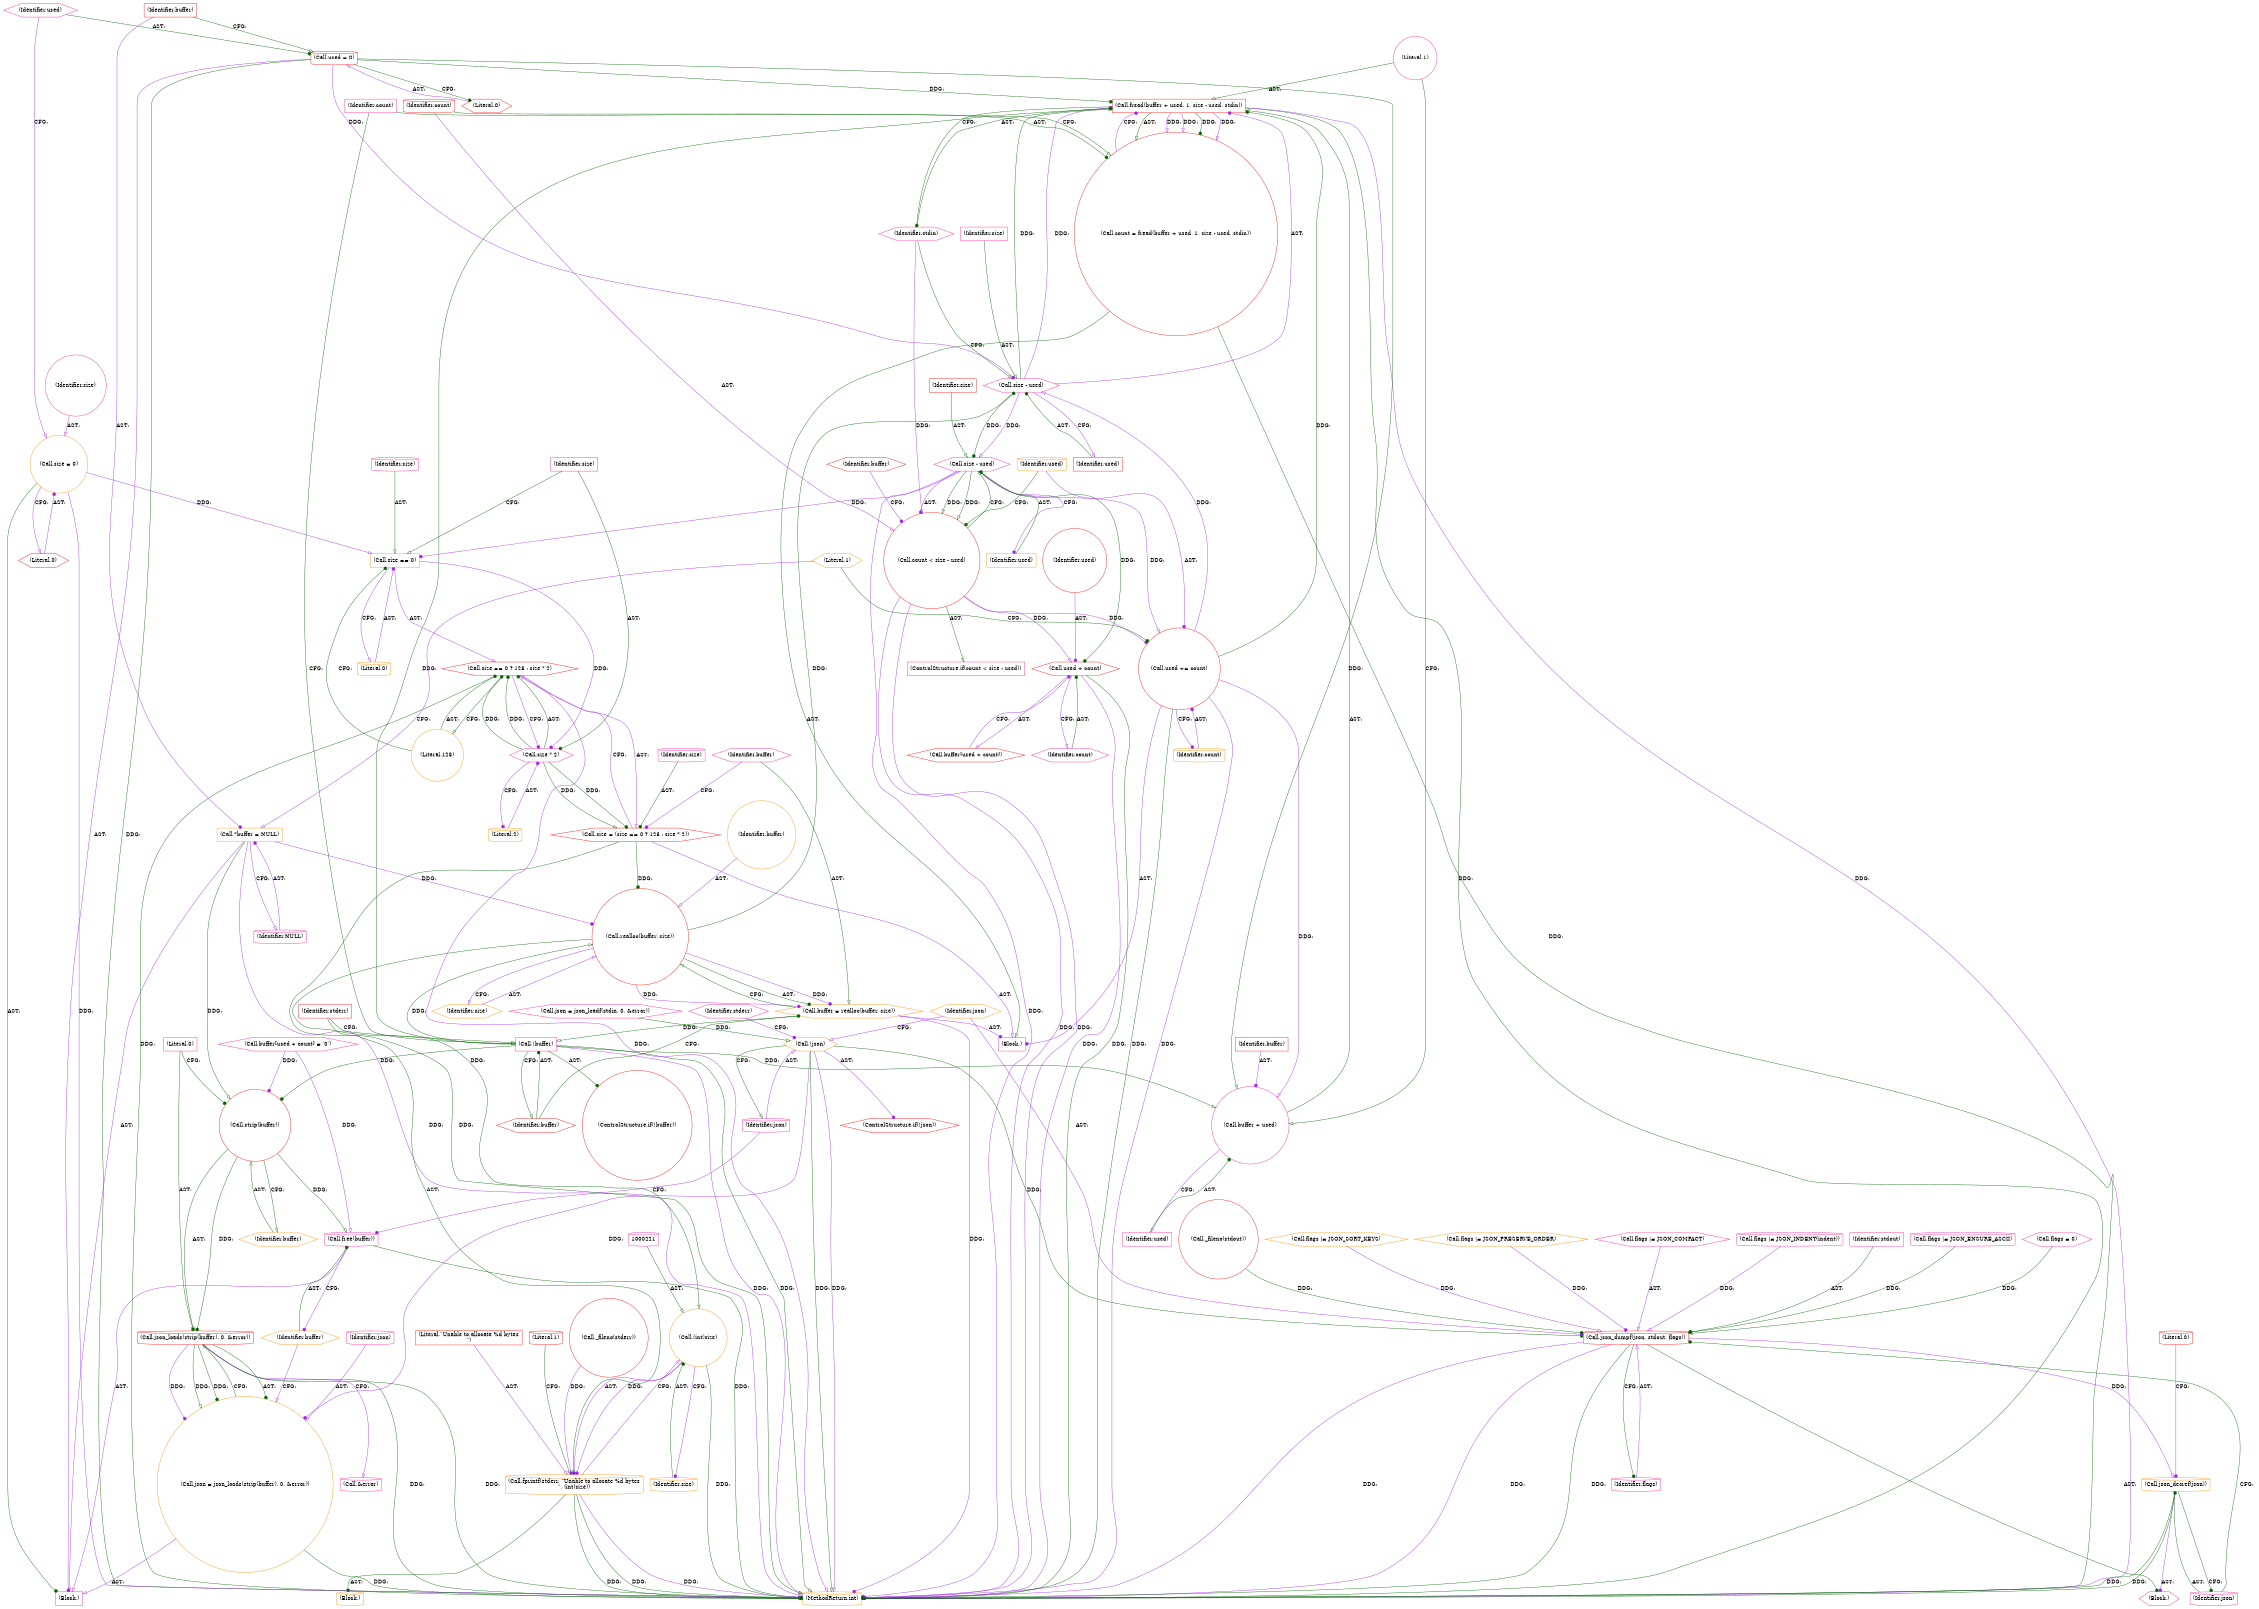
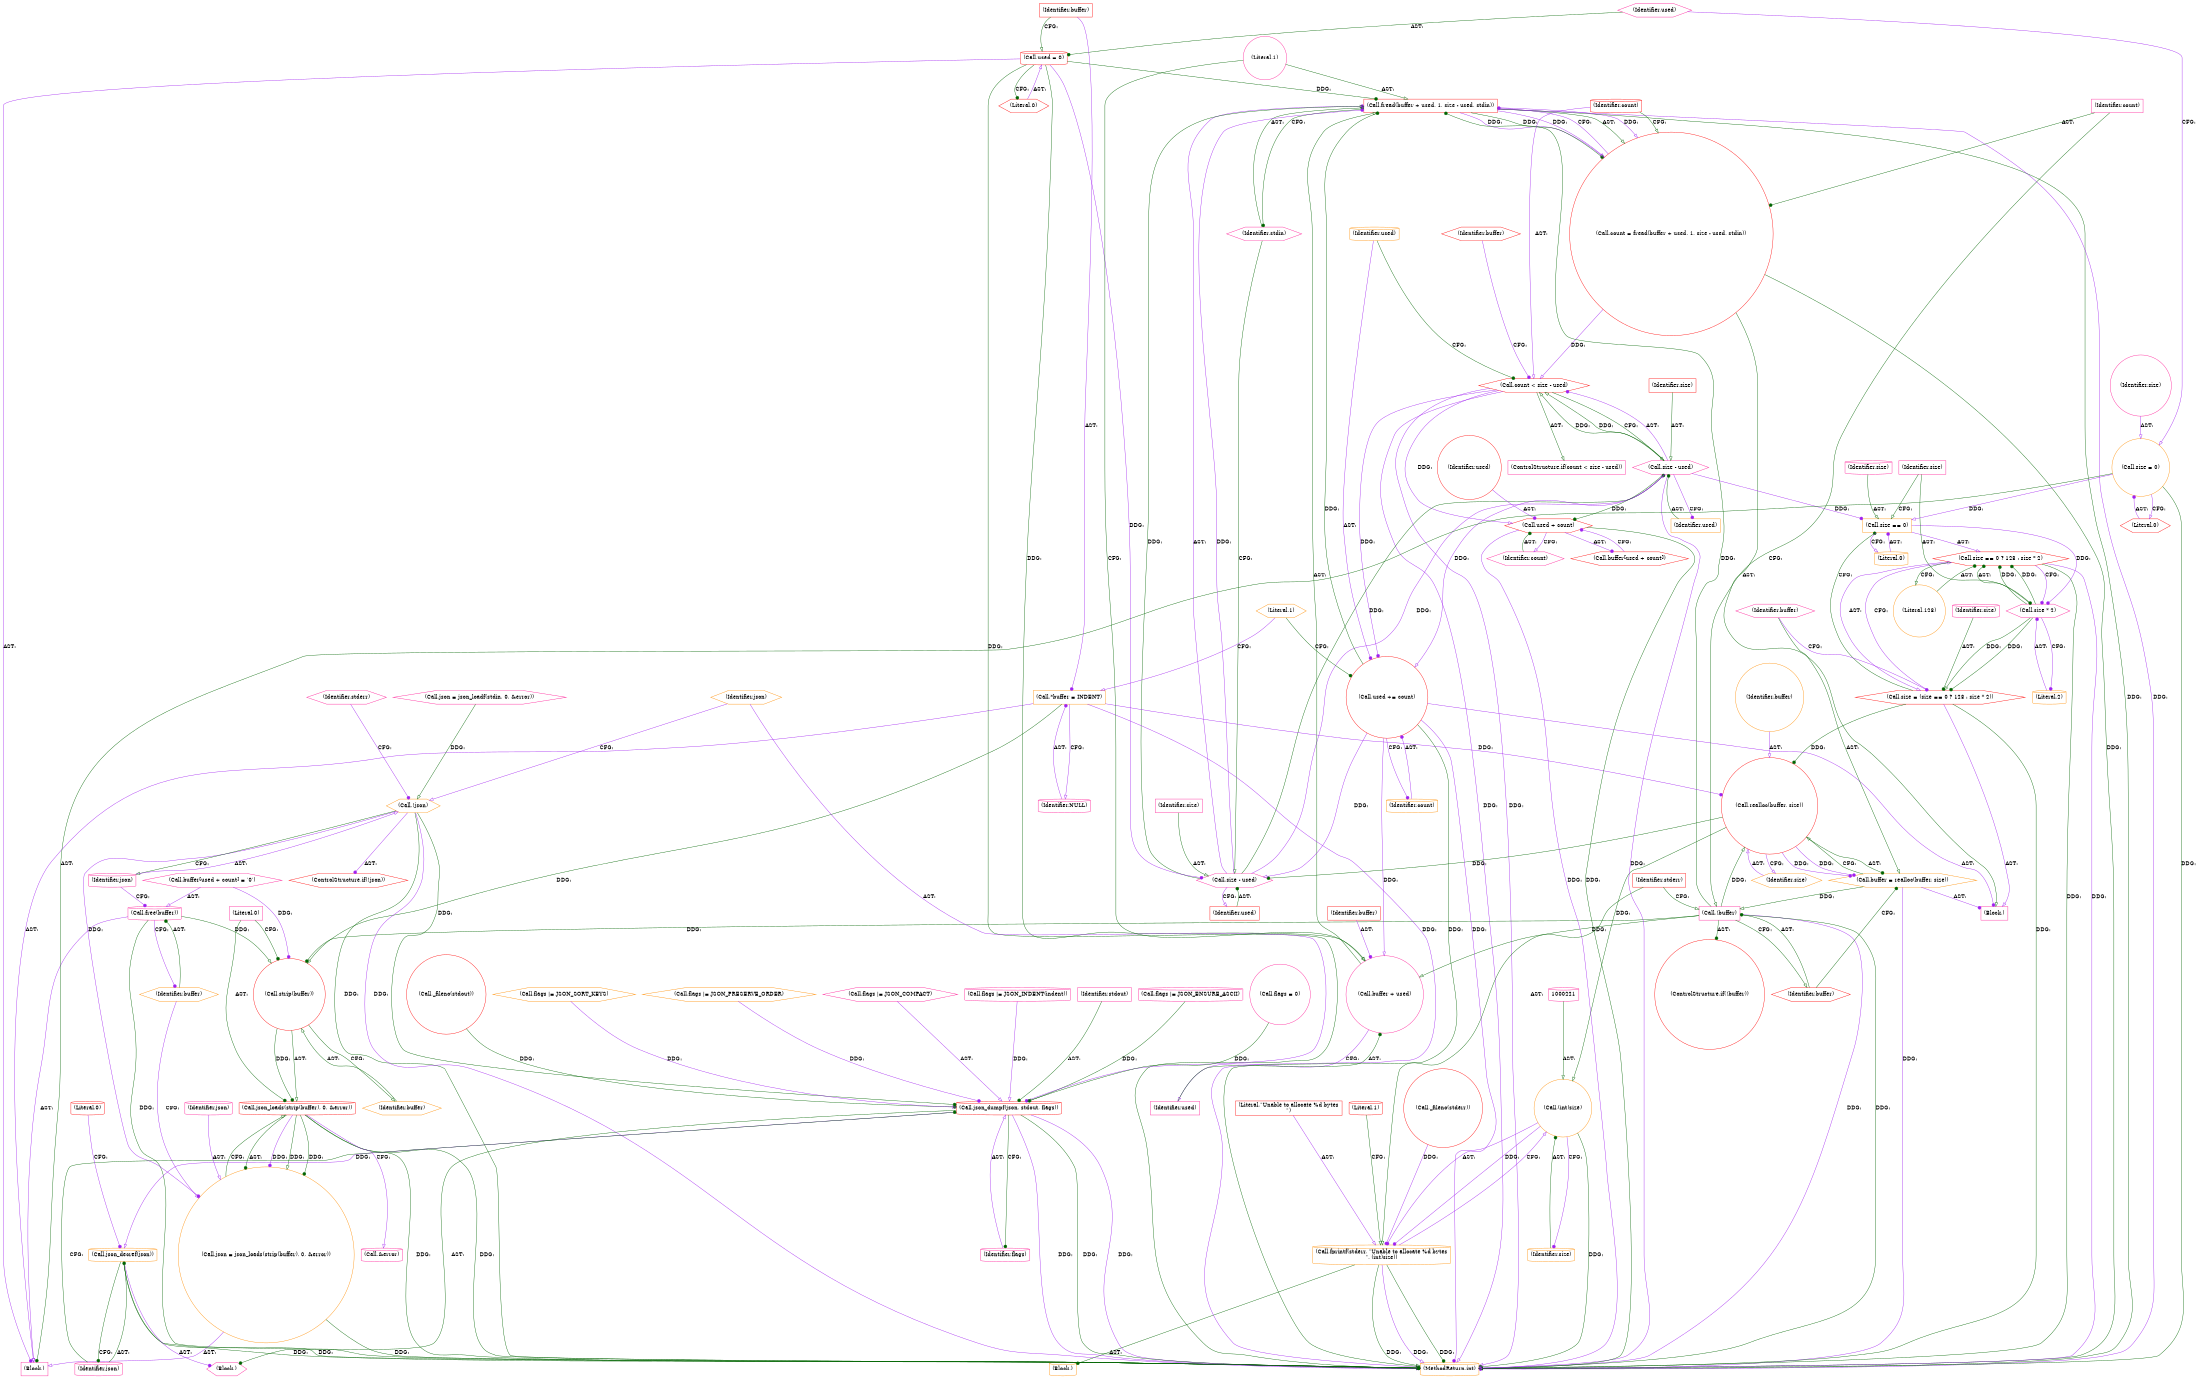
(914, 375) -> (1573, 343)
(932, 560) -> (1534, 386)
(326, 675) -> (1834, 625)
(1022, 714) -> (1588, 542)
(250, 835) -> (1069, 697)
(350, 1125) -> (195, 897)
(311, 1191) -> (230, 930)
(2057, 1239) -> (1280, 994)
(80, 1341) -> (2182, 1261)
